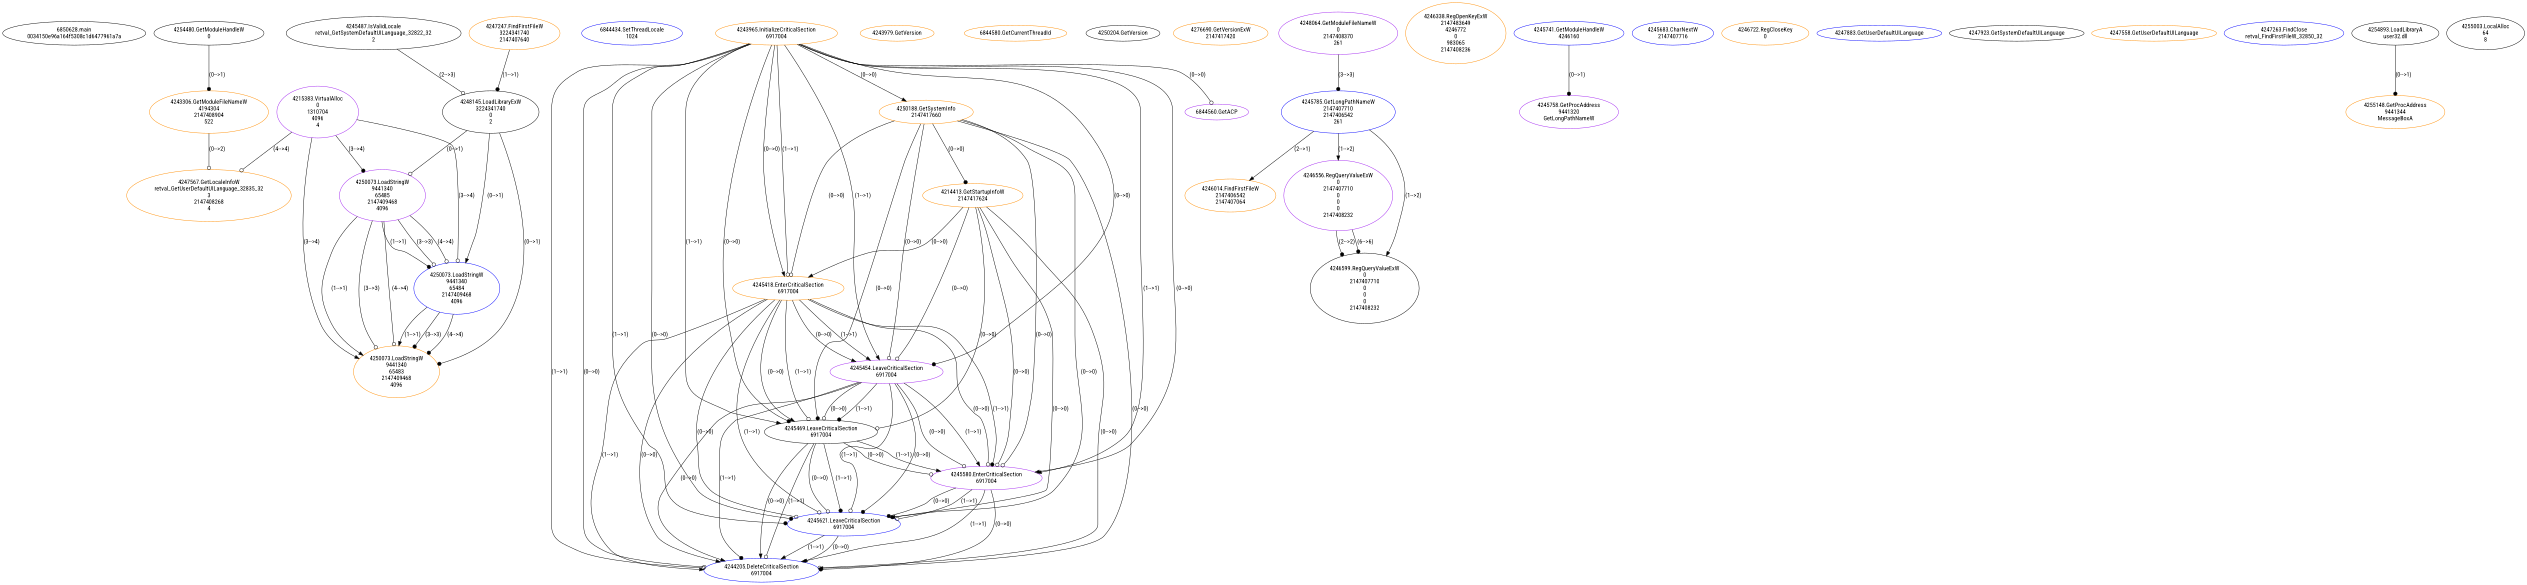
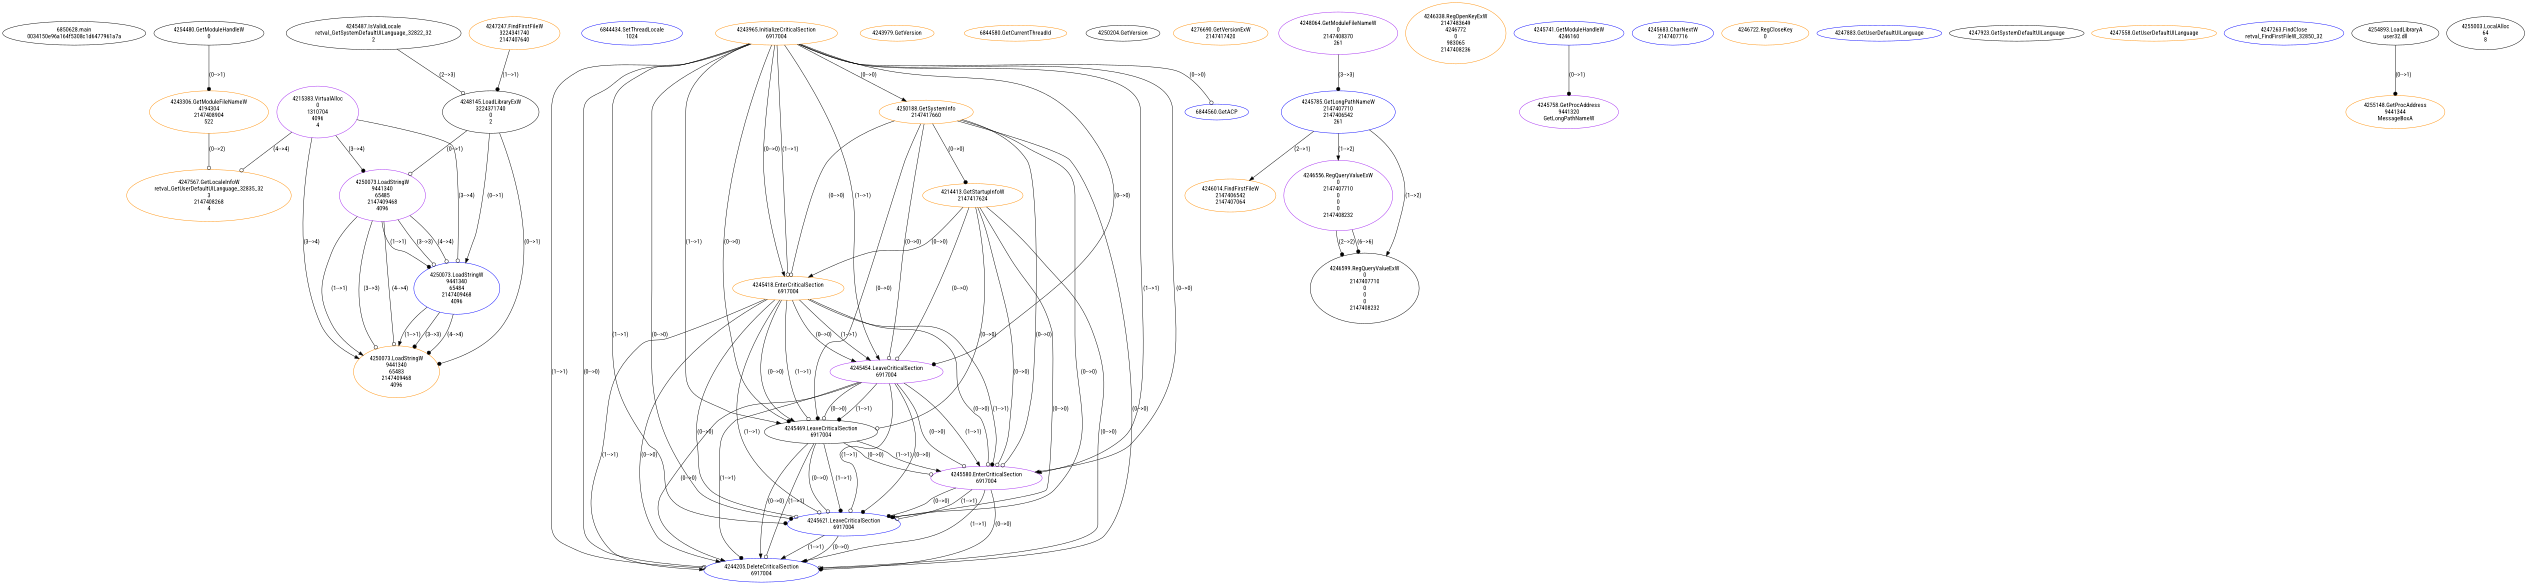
(491, 112) -> (491, 112)
(1217, 112) -> (1217, 112)
